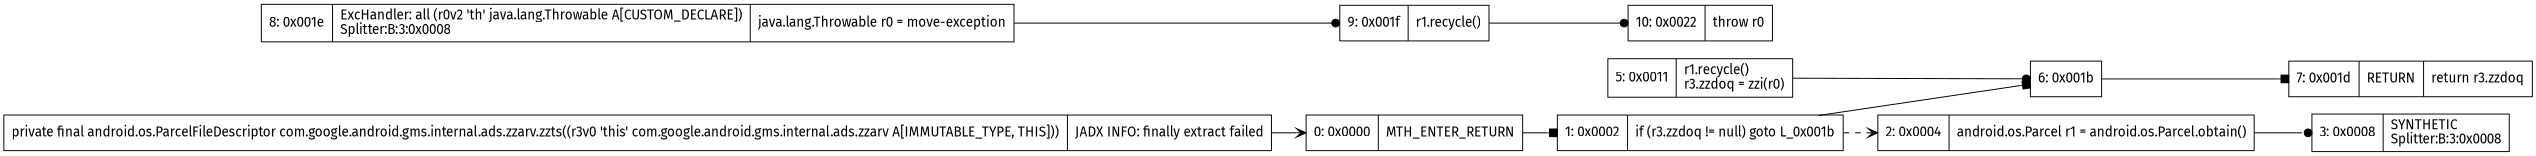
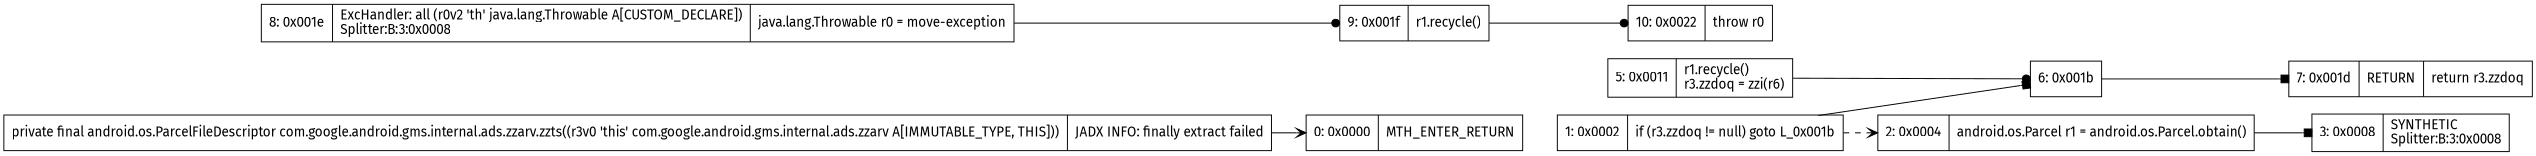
(1734, 85) -> (1734, 85)
(1535, 133) -> none
(2278, 133) -> (2278, 133)
